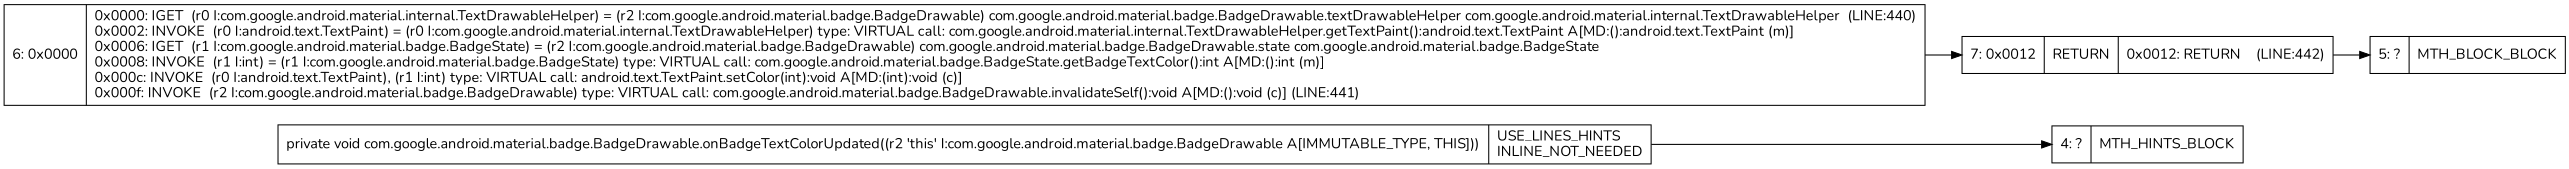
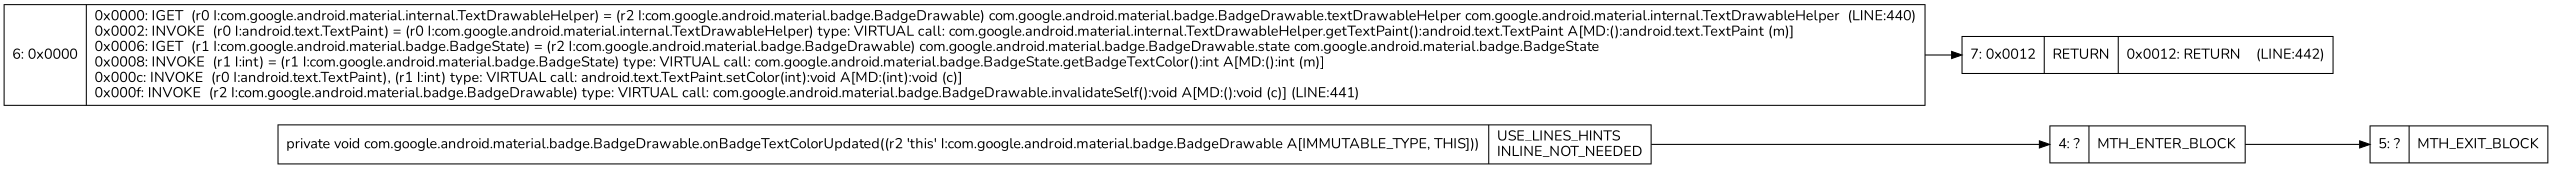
(2487, 54) -> (2478, 144)
(2346, 55) -> (2302, 144)
(2167, 144) -> (2167, 144)
